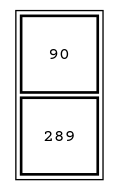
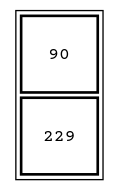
(59, 135) -> (59, 135)
